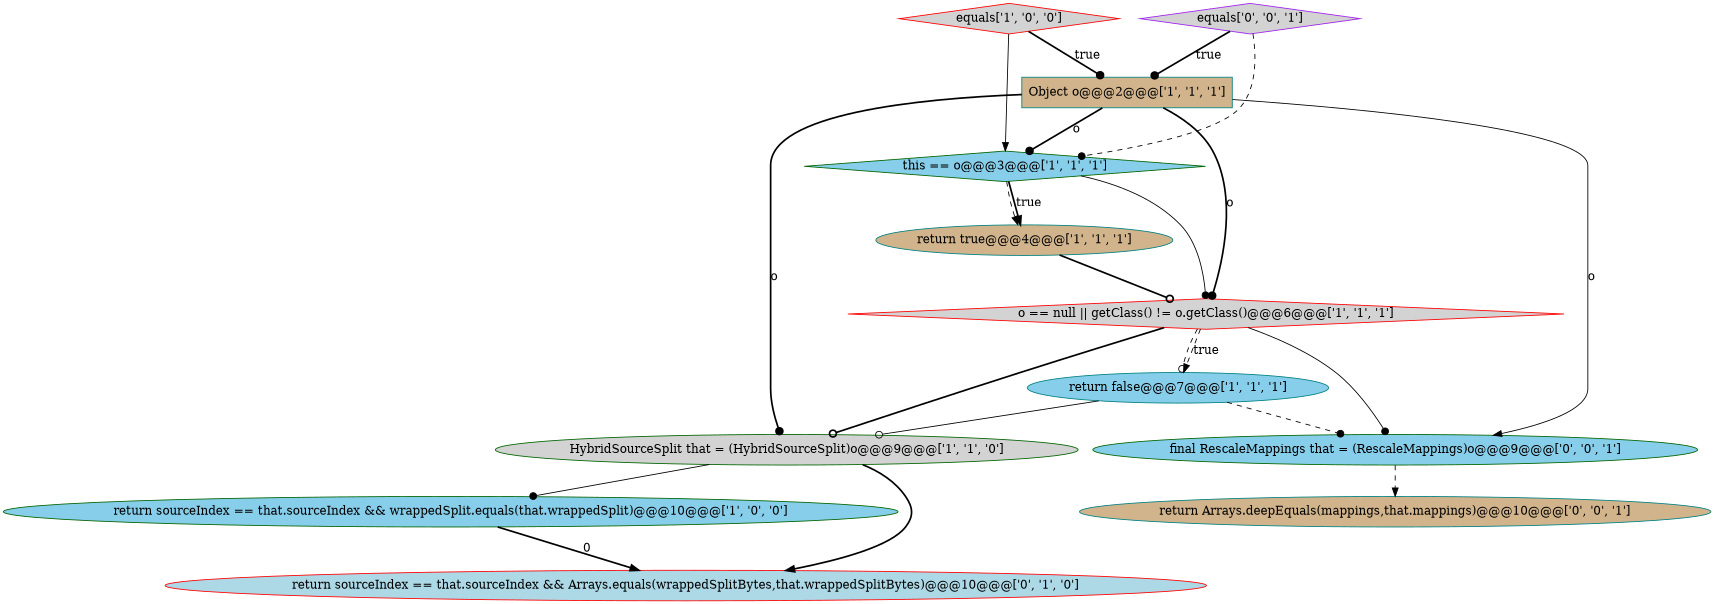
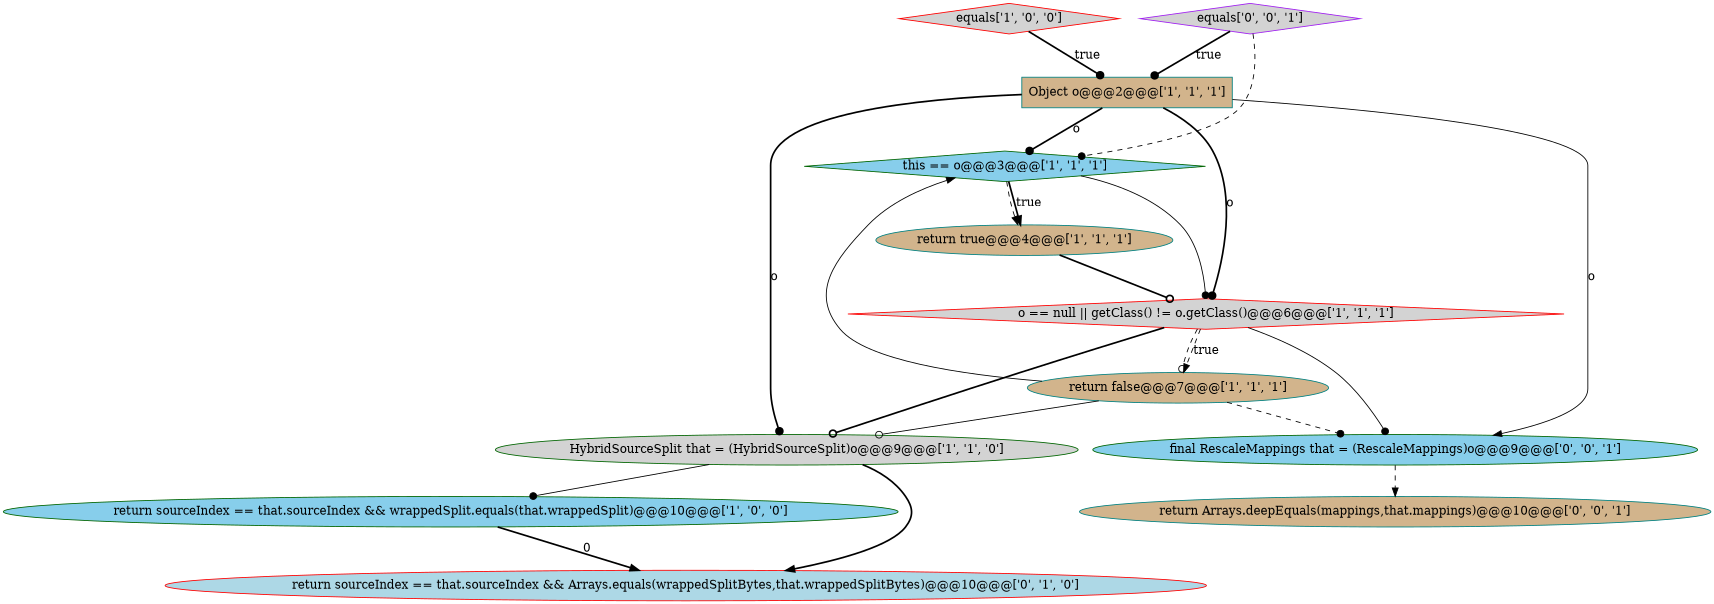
(1007, 88) -> (840, 329)
(1178, 388) -> (1178, 388)
